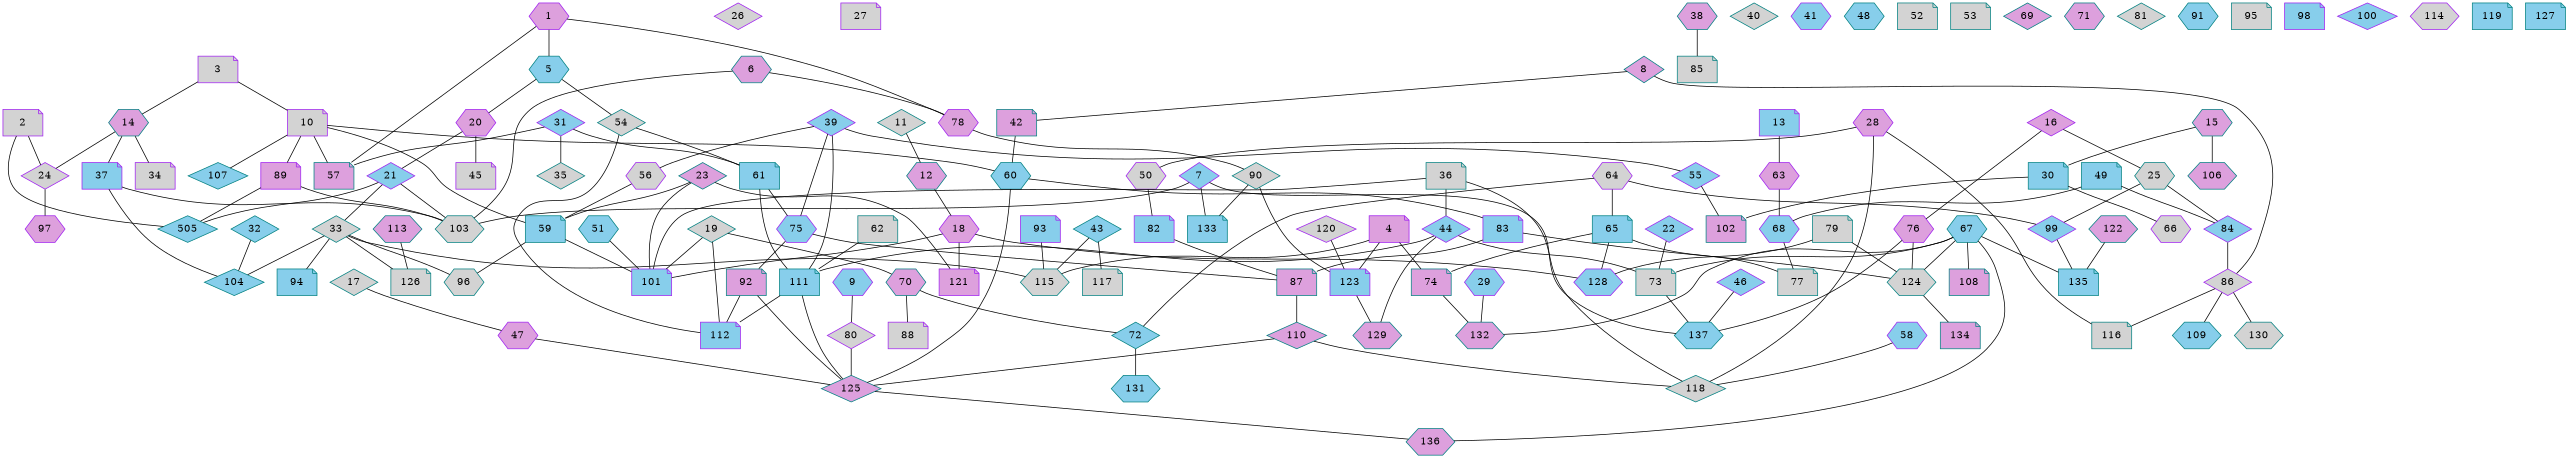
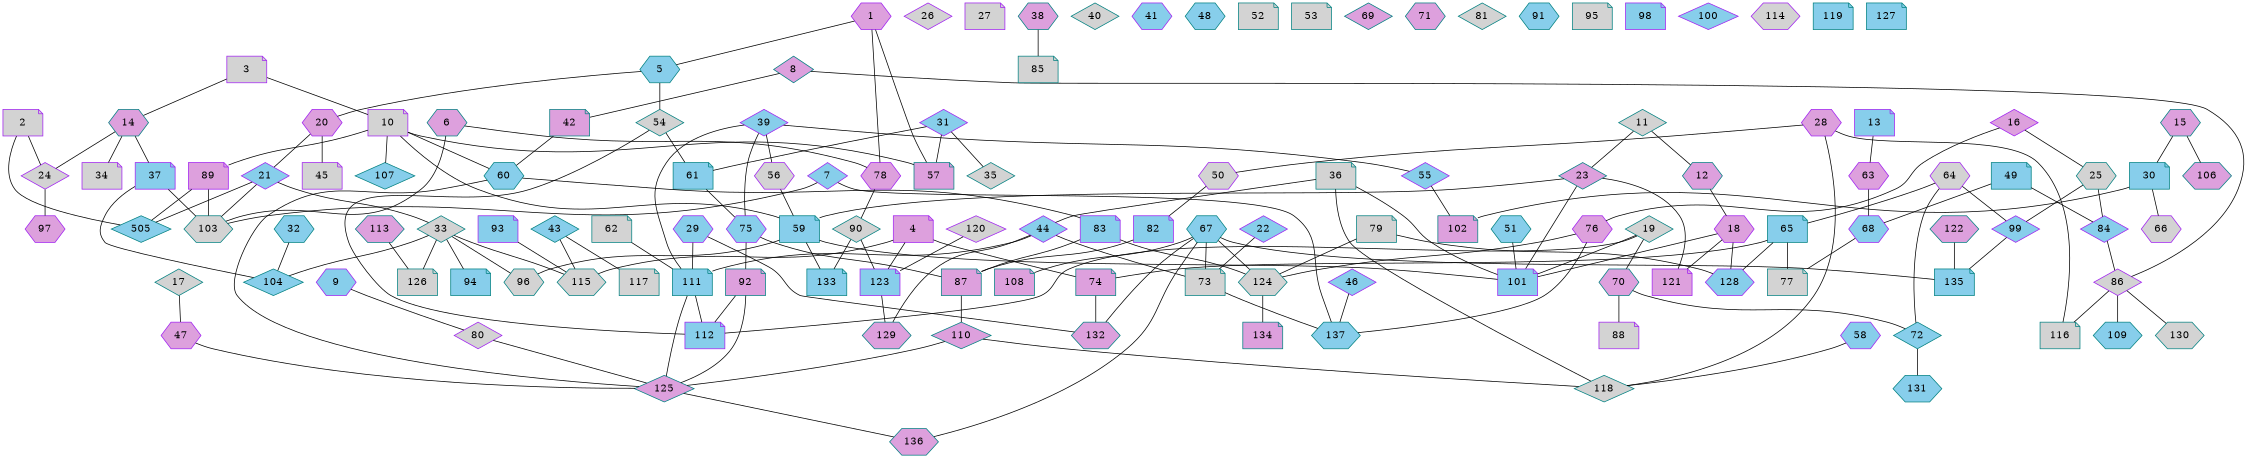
none -> (1613, 149)
(1203, 202) -> (816, 260)
(255, 229) -> (294, 229)
(766, 232) -> (693, 250)
